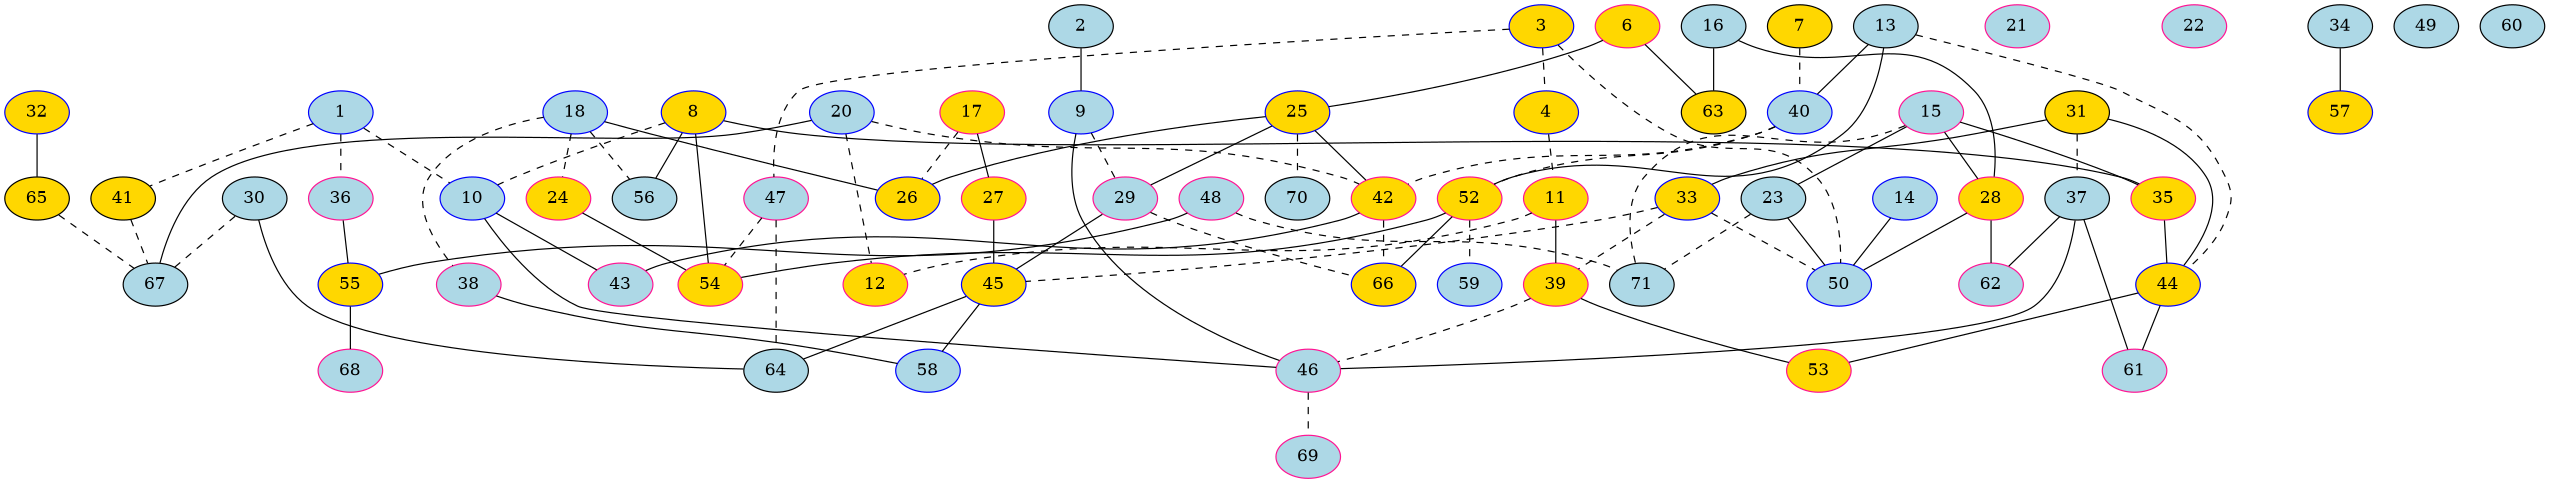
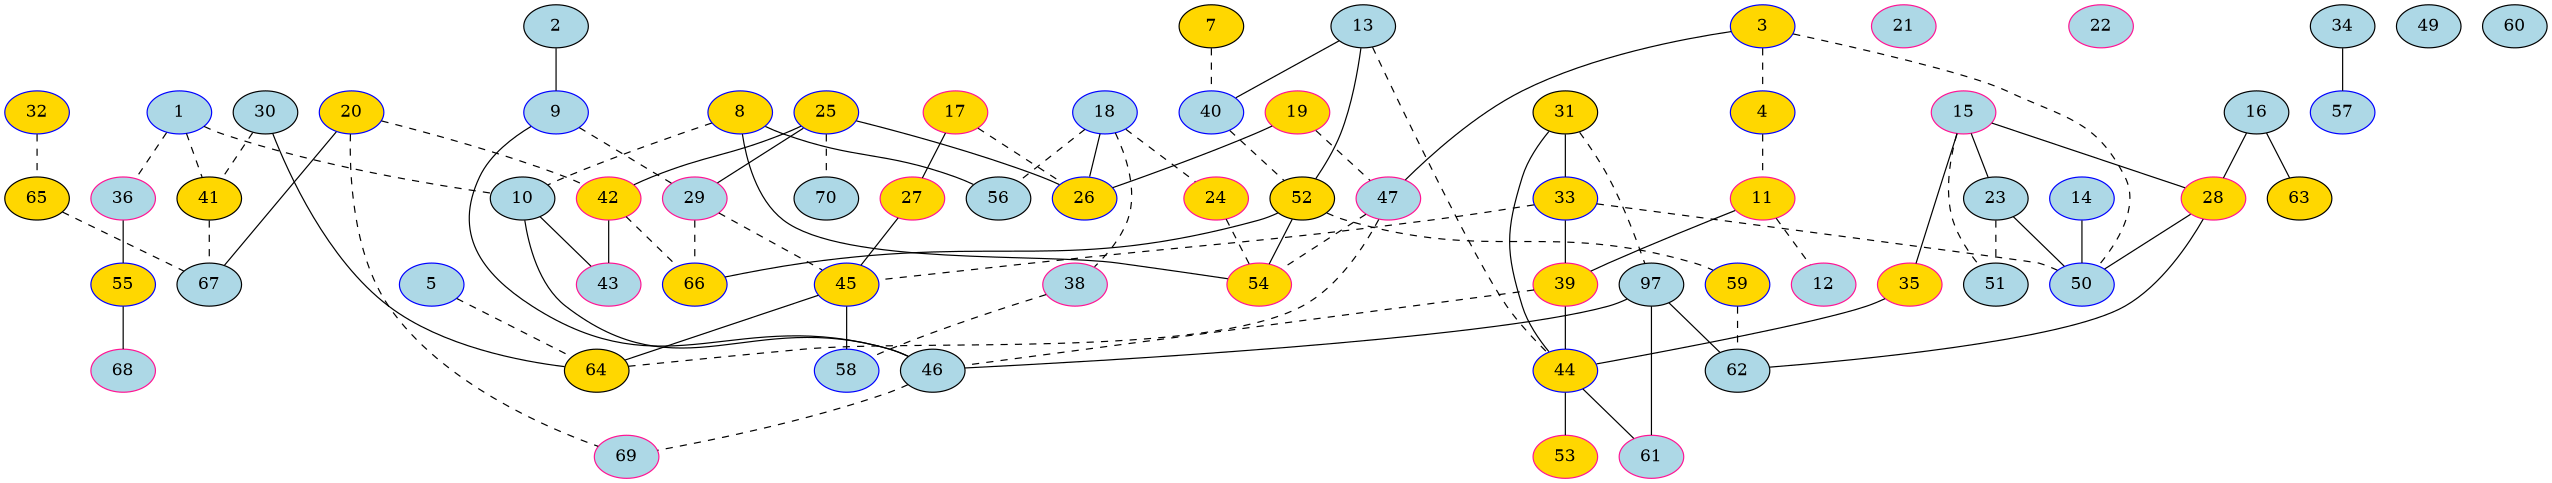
(1628, 26) -> none
(1107, 54) -> (1555, 77)
(842, 112) -> (352, 112)
none -> (1297, 112)
(2340, 112) -> (2343, 112)
(1432, 142) -> none
(37, 156) -> (37, 156)
(1564, 156) -> none
(859, 198) -> (413, 336)
(472, 199) -> (523, 199)
(1211, 199) -> none
(1470, 199) -> (1302, 199)
(2077, 199) -> (1651, 285)
(1074, 232) -> (771, 241)
(626, 237) -> (1234, 235)
(205, 242) -> (237, 155)
(1621, 242) -> (1565, 234)
none -> (432, 285)
(875, 285) -> (1824, 285)
(1470, 285) -> (1738, 285)
(1642, 285) -> (1996, 285)
(1991, 285) -> (1738, 371)
none -> (1738, 328)
(696, 333) -> (958, 324)
(1684, 334) -> (1565, 328)
(776, 371) -> (597, 371)
(1308, 371) -> (933, 371)
